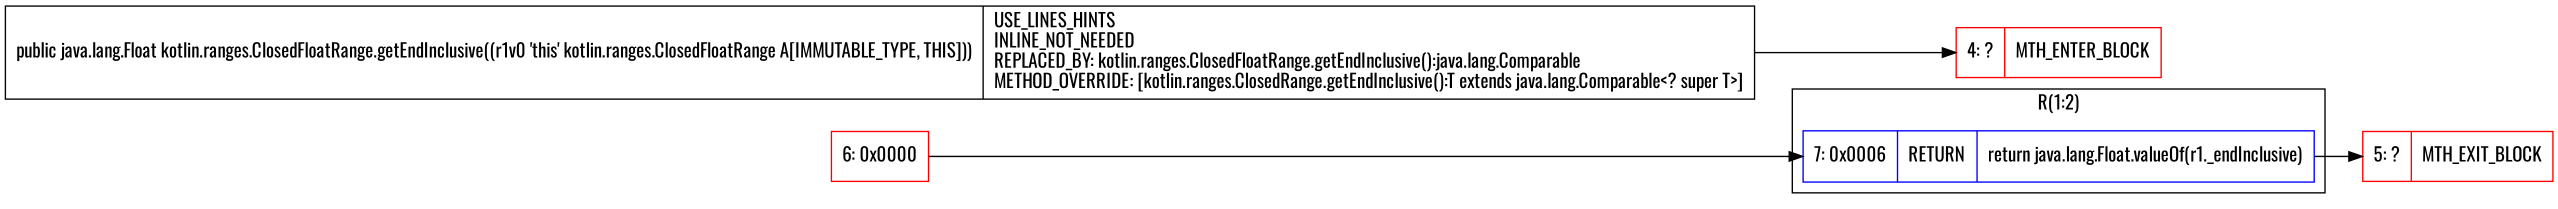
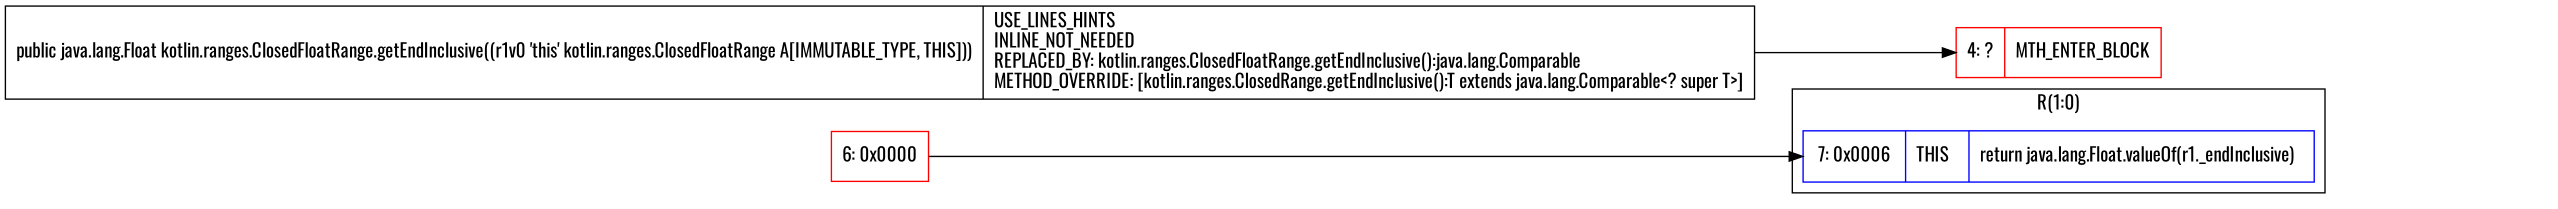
(2059, 105) -> (2059, 105)
(1937, 156) -> (1933, 156)
(2458, 156) -> none
